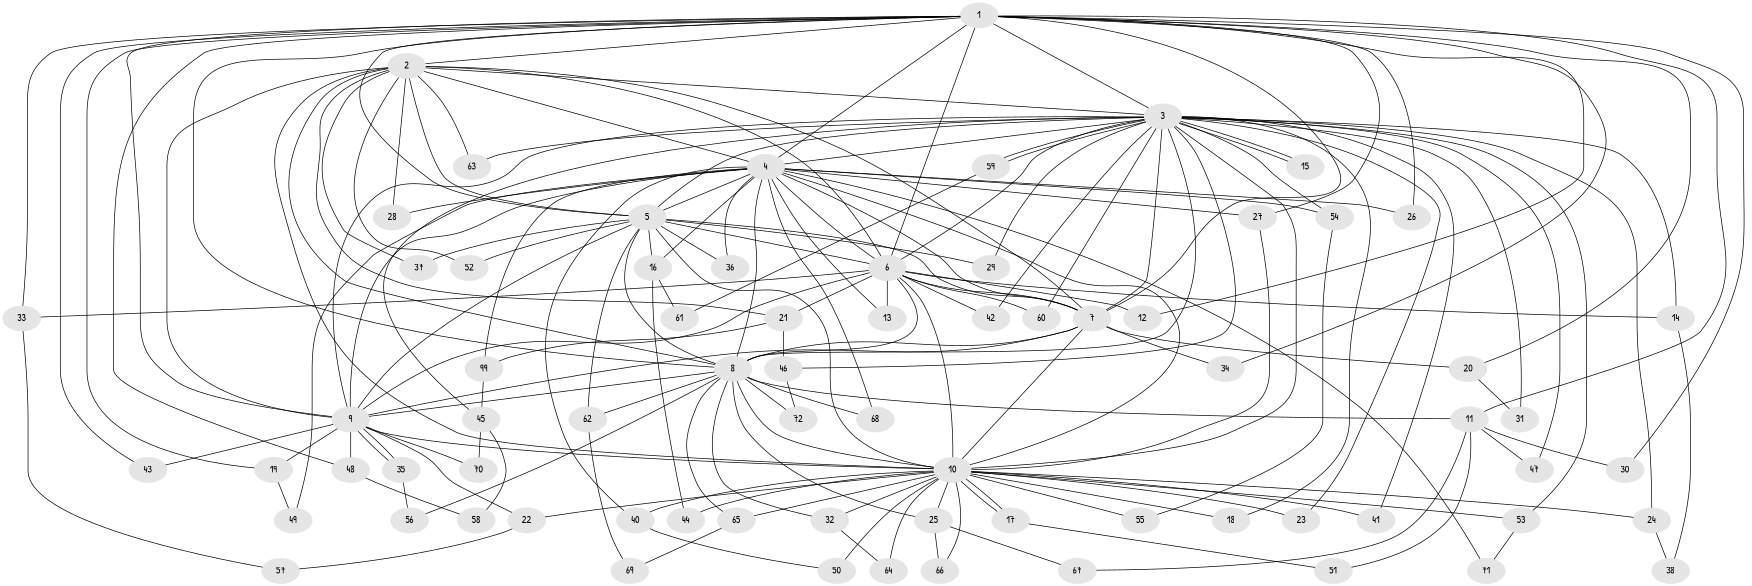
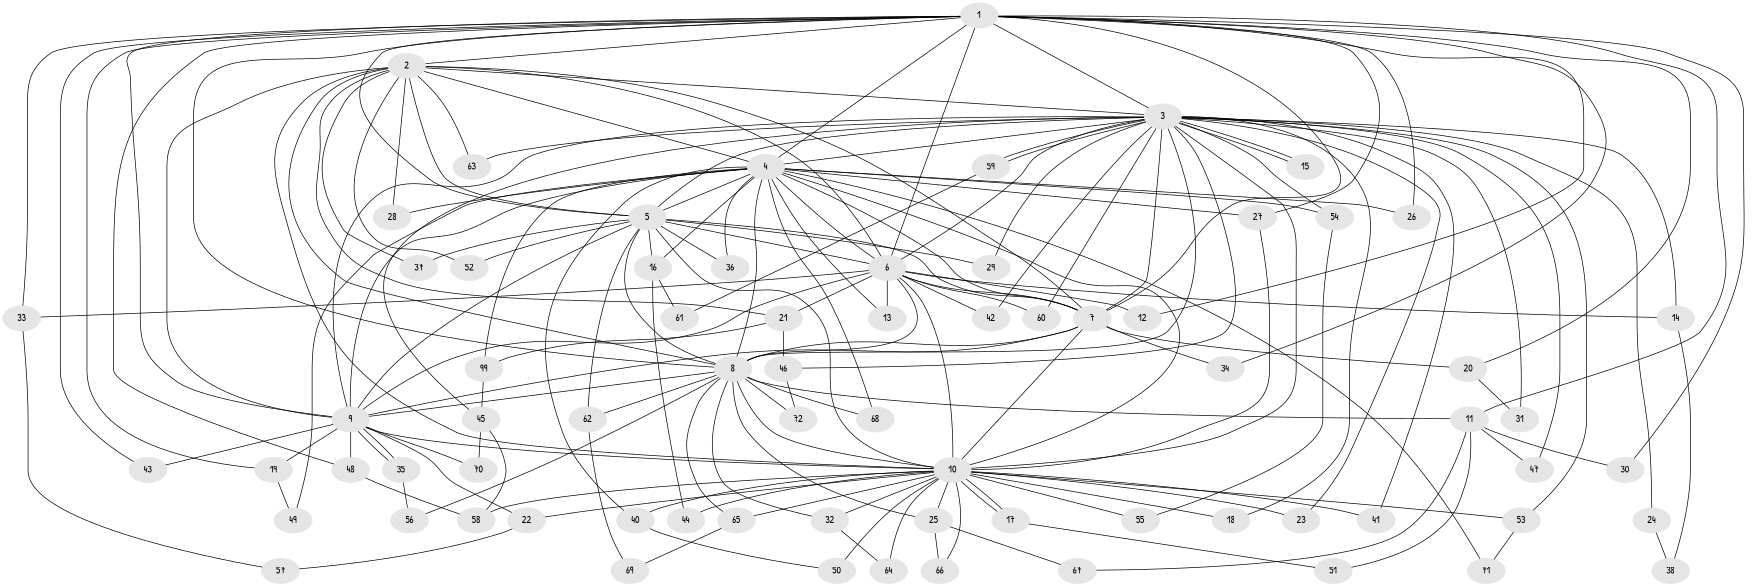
(1286, 489) -> (711, 483)
